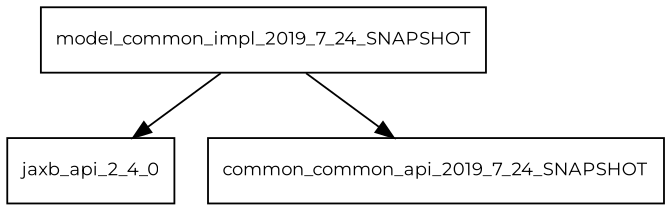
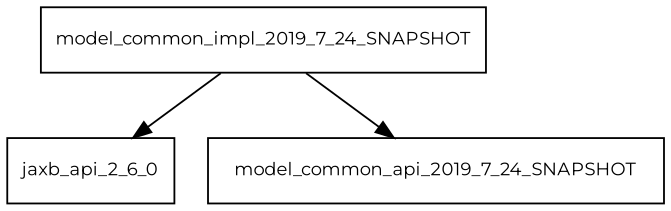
(91, 171) -> (91, 171)
(436, 171) -> (436, 171)
